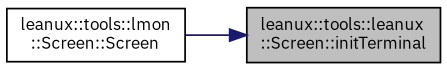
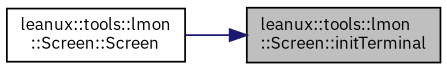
(344, 35) -> (344, 35)
